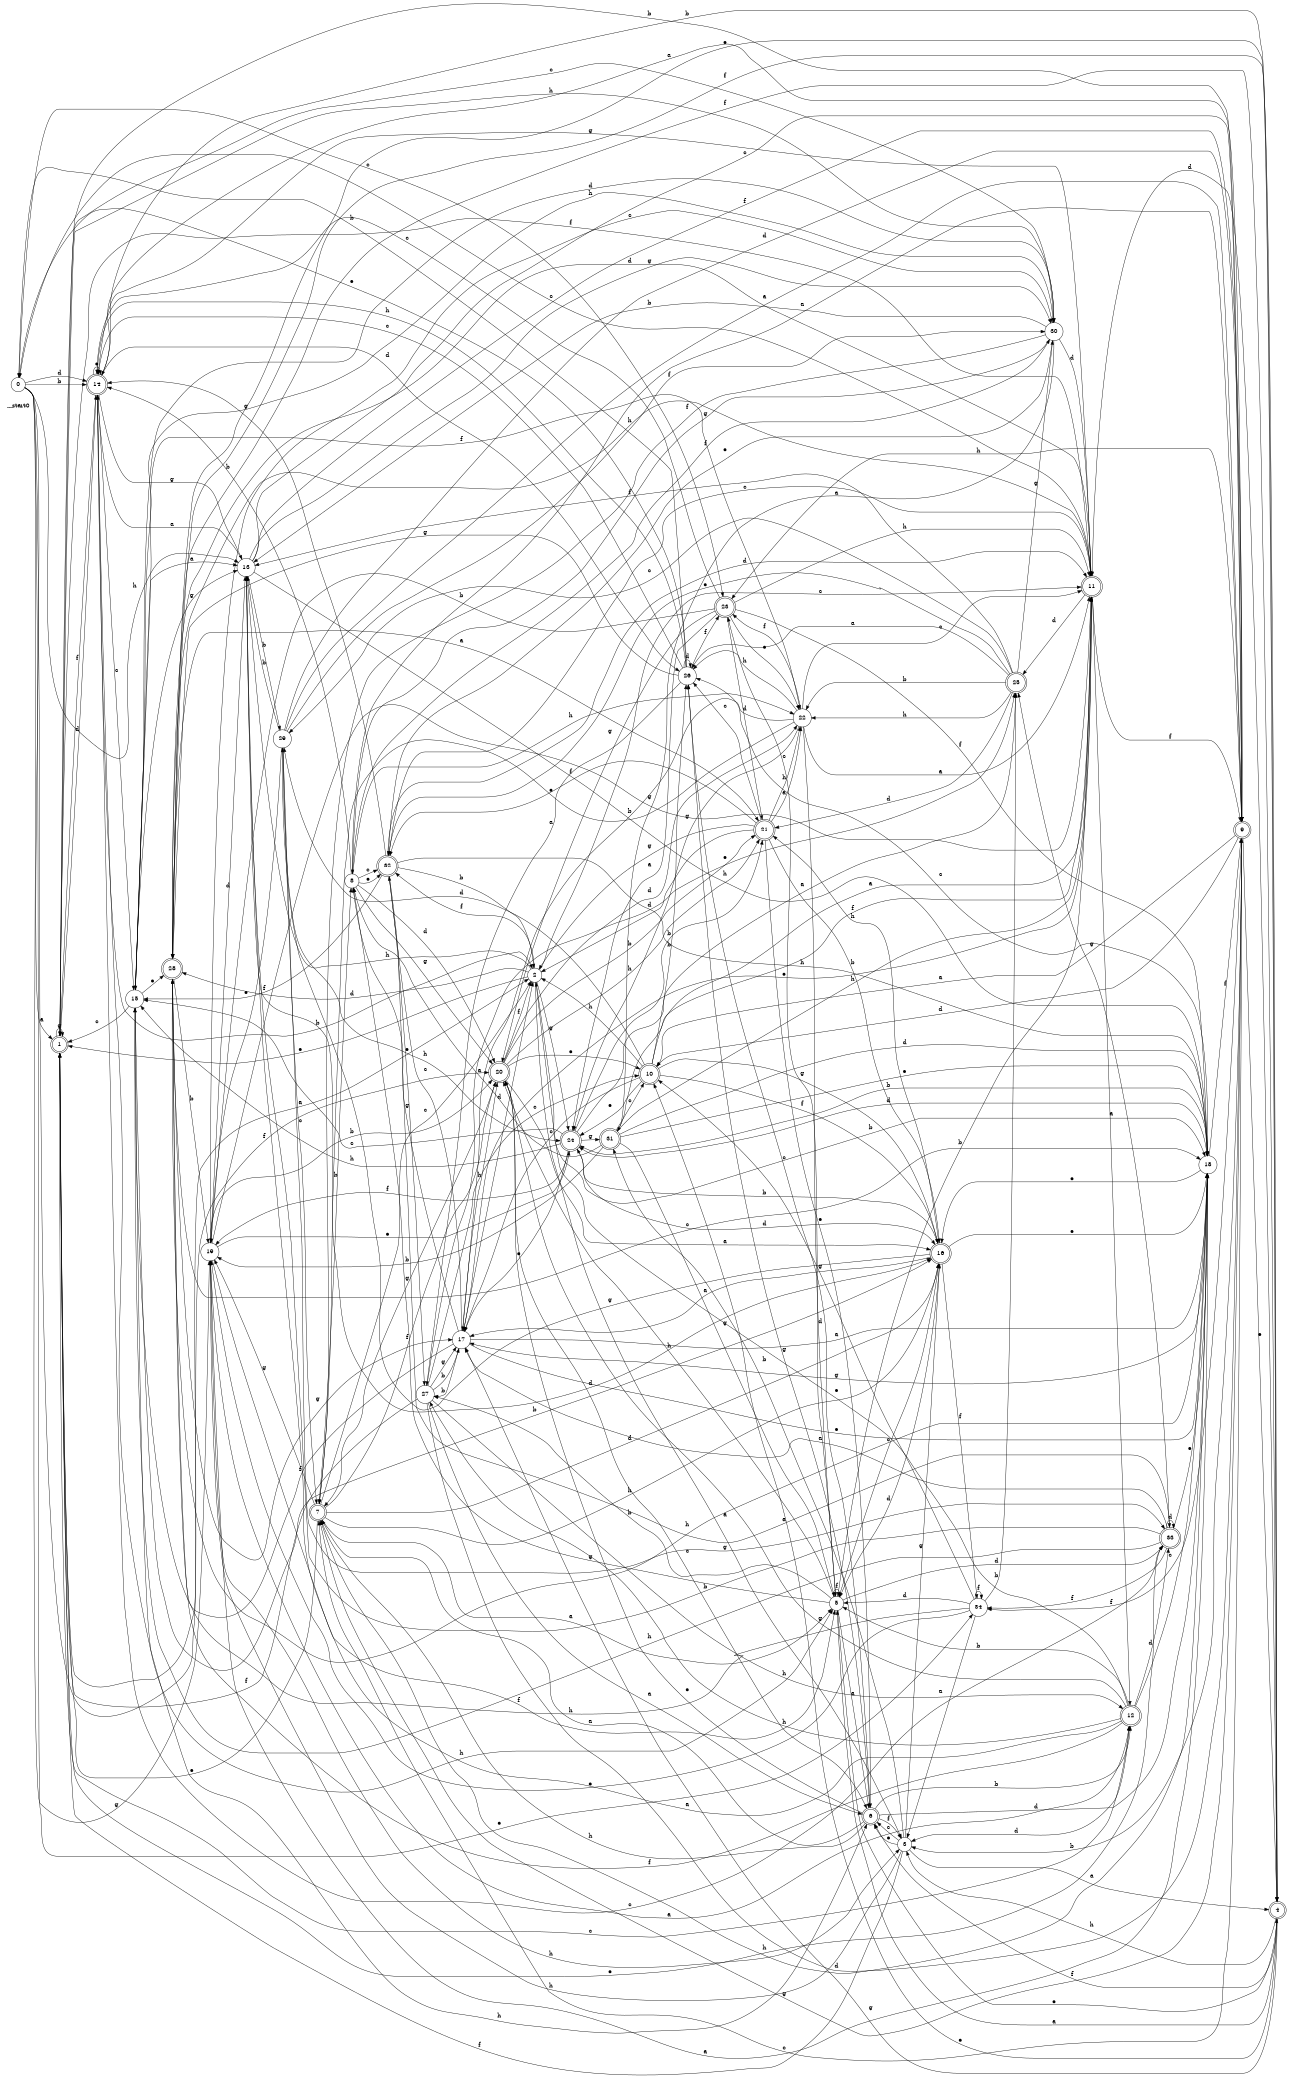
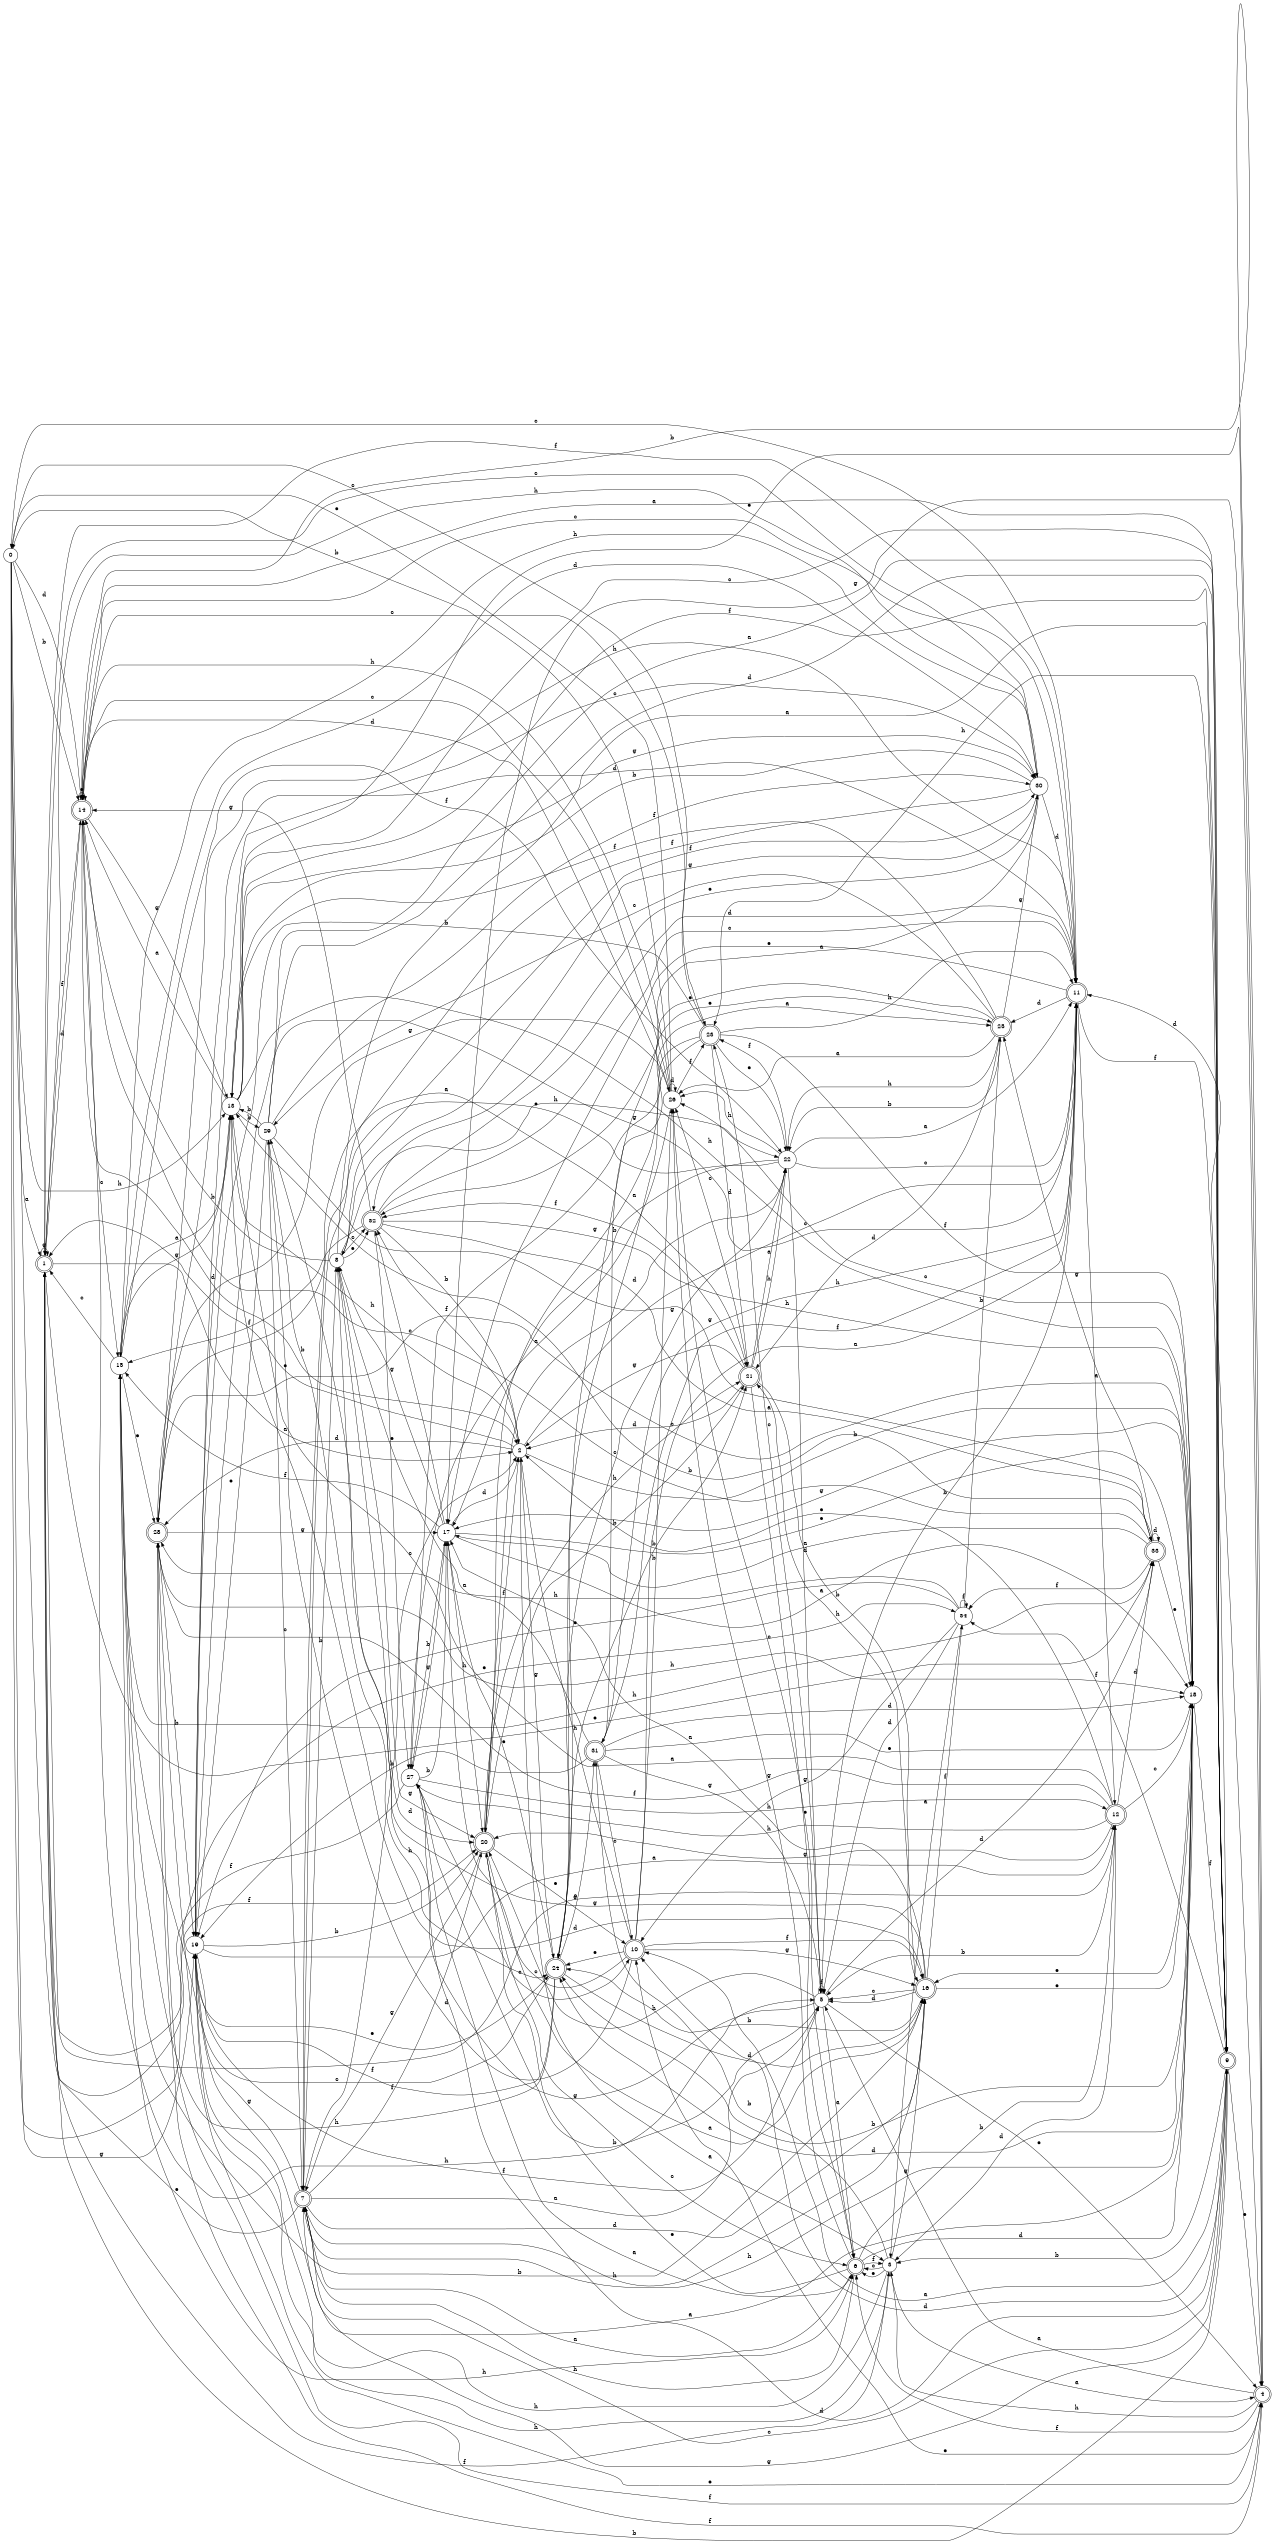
(590, 131) -> (575, 517)
(18, 406) -> none
none -> (1184, 455)
